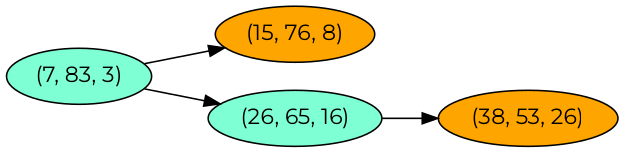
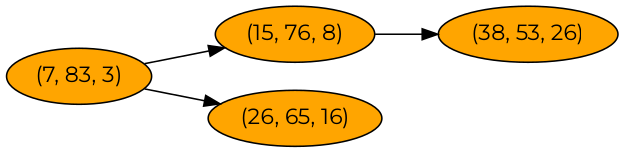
(79, 76) -> (79, 76)
(295, 118) -> (295, 118)
(402, 118) -> (399, 34)
